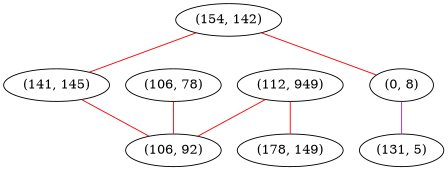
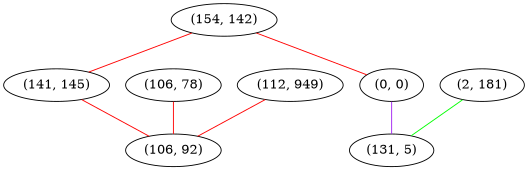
(402, 85) -> (392, 85)
none -> (482, 85)
(290, 150) -> none
